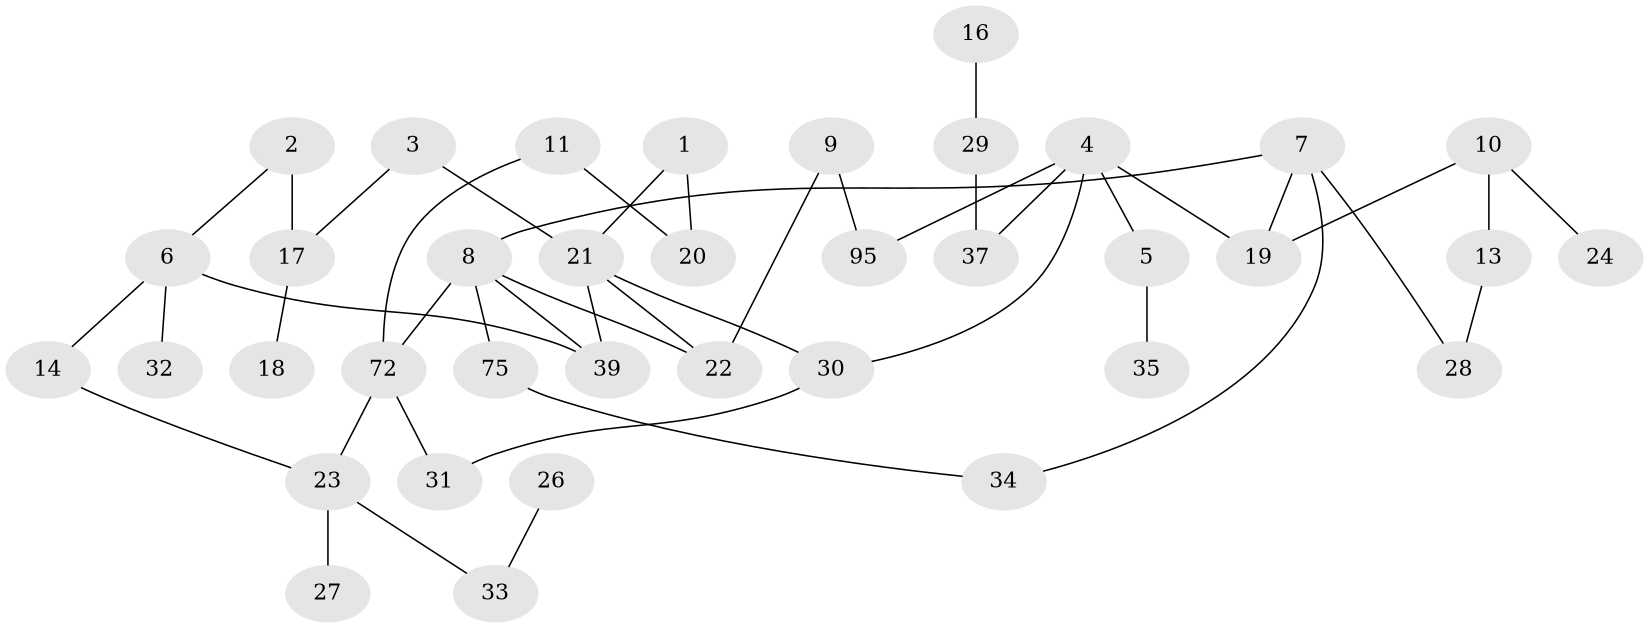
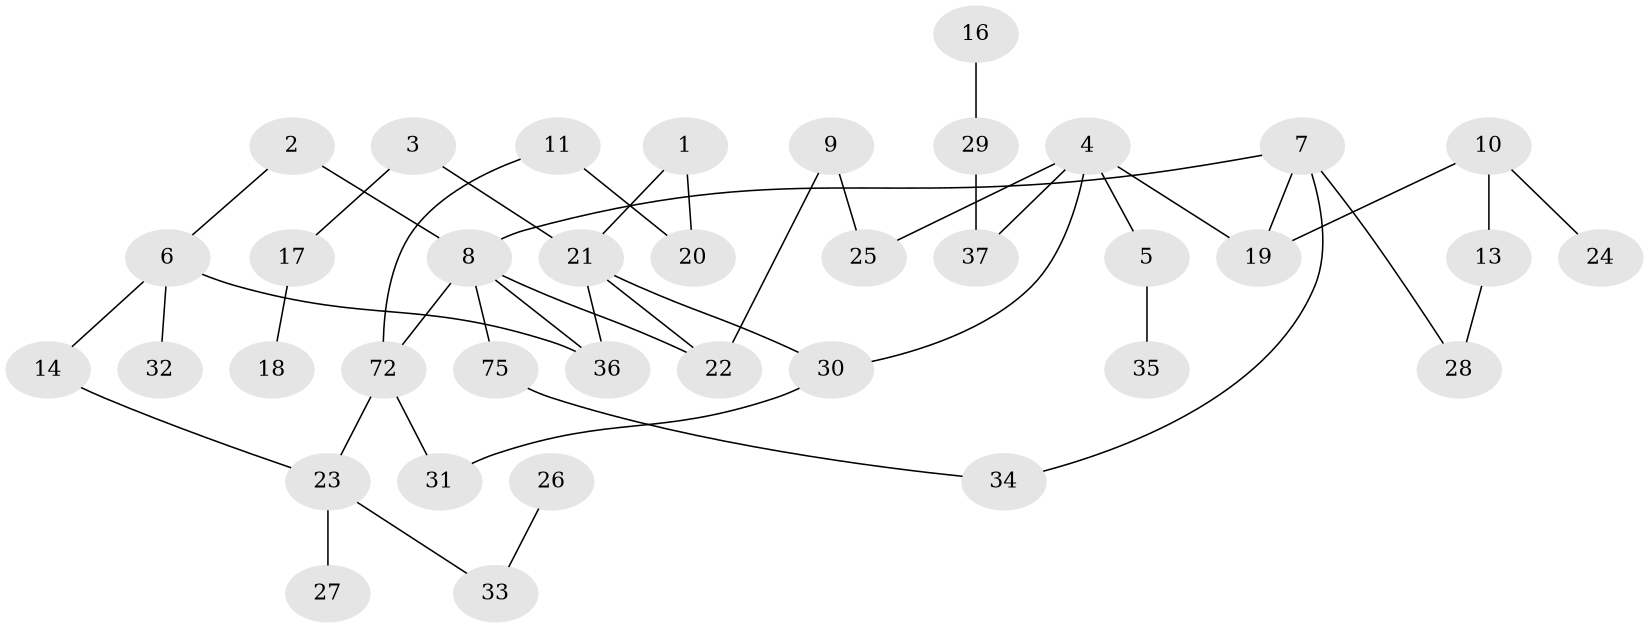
(292, 202) -> (381, 202)
(864, 258) -> (864, 258)
(608, 370) -> (608, 370)
